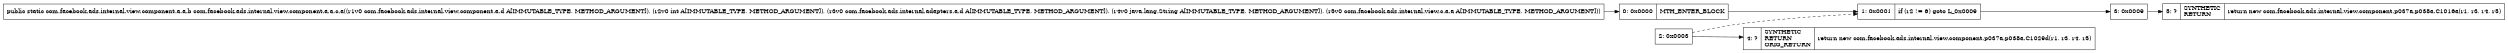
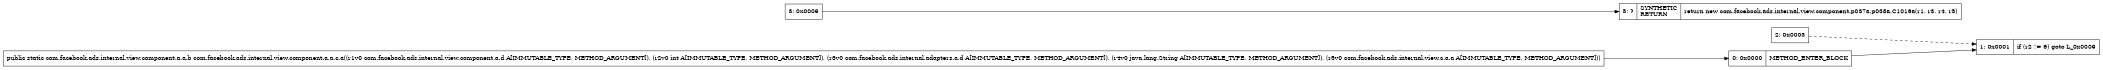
(1692, 11) -> (1809, 58)
(2043, 12) -> none
(1919, 39) -> none
